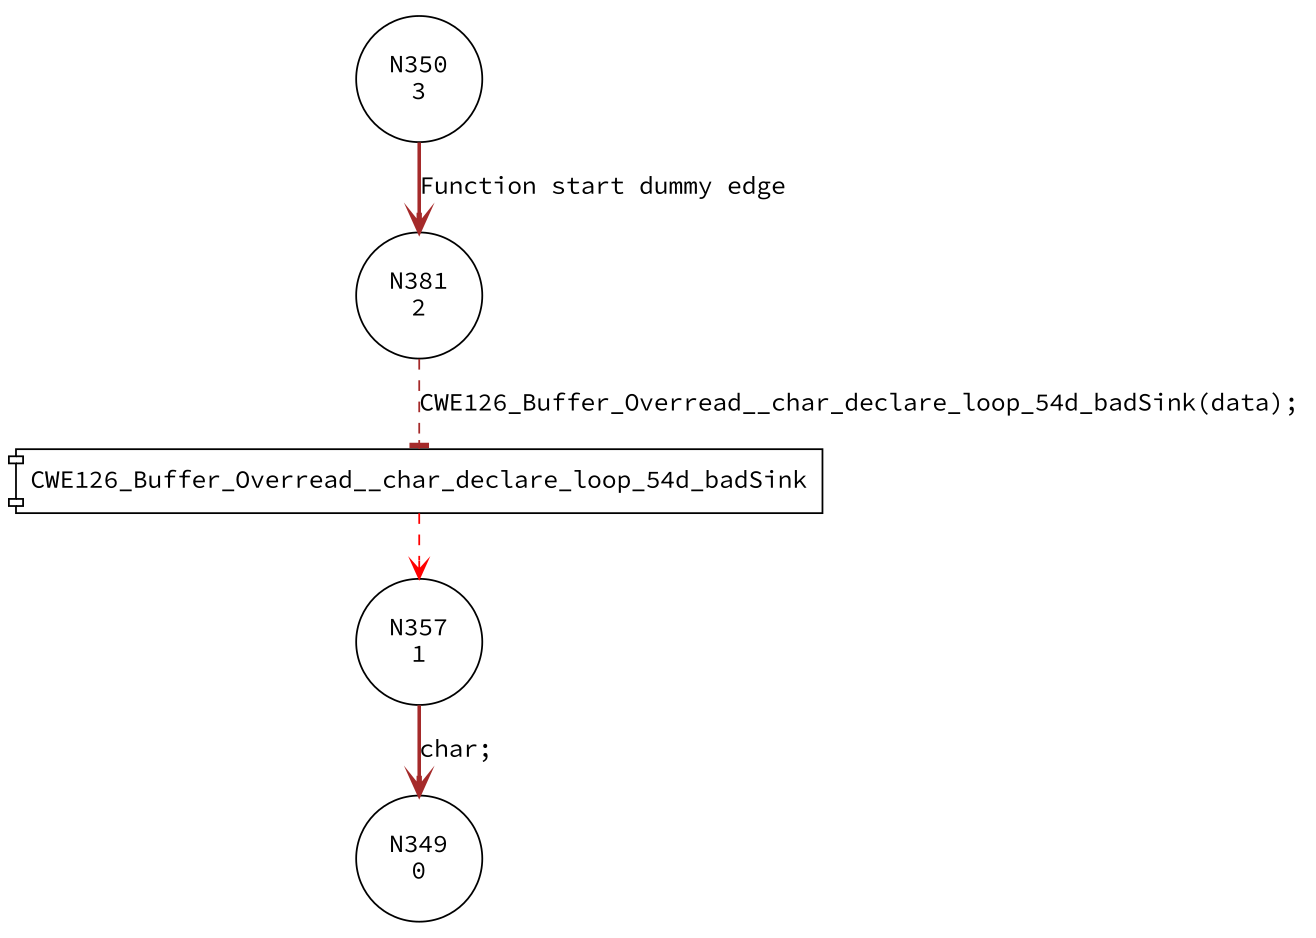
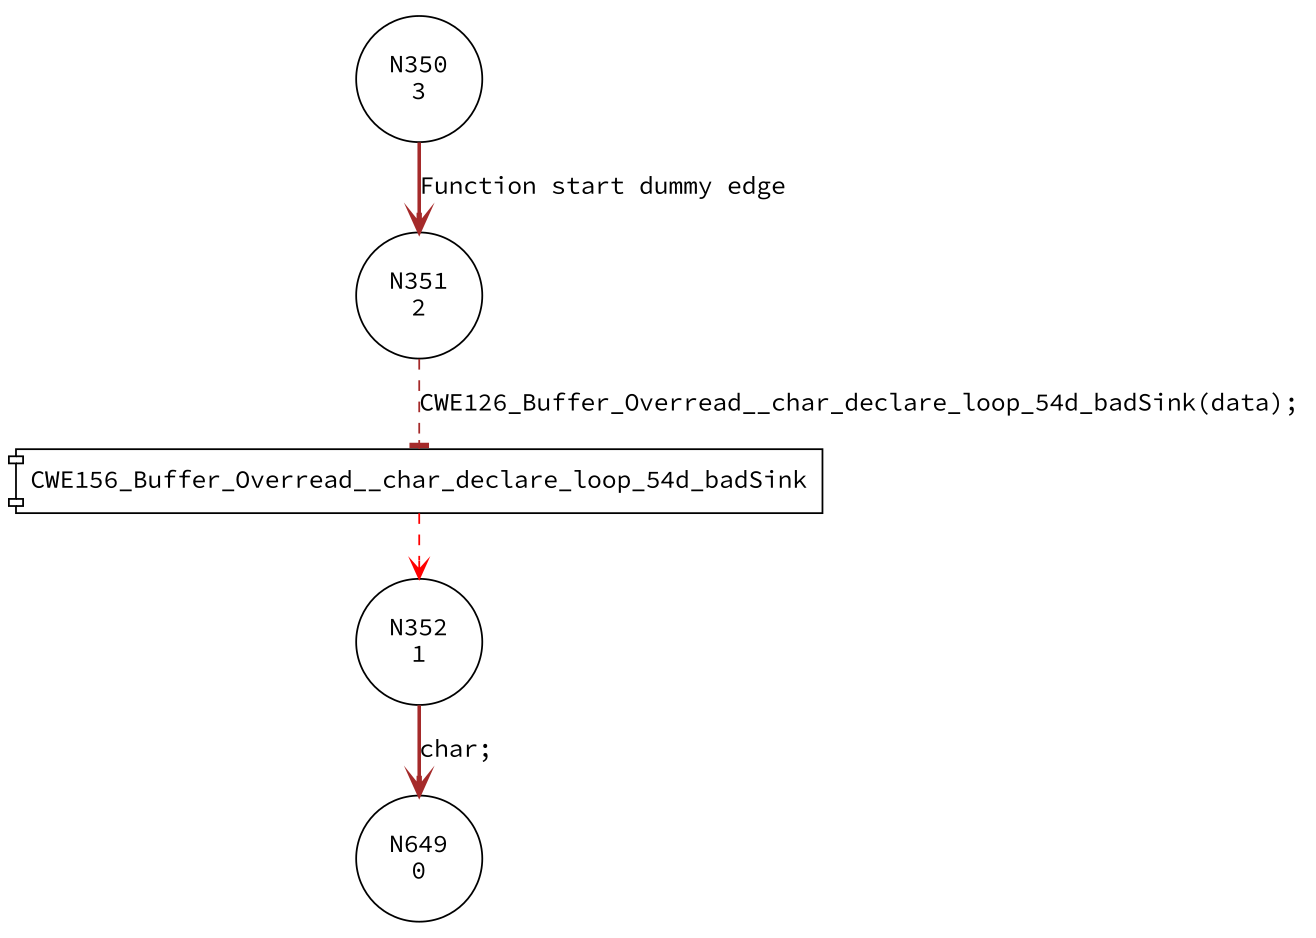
(419, 296) -> (419, 296)
(419, 481) -> (419, 481)
(419, 642) -> (419, 642)
(419, 859) -> (419, 859)
